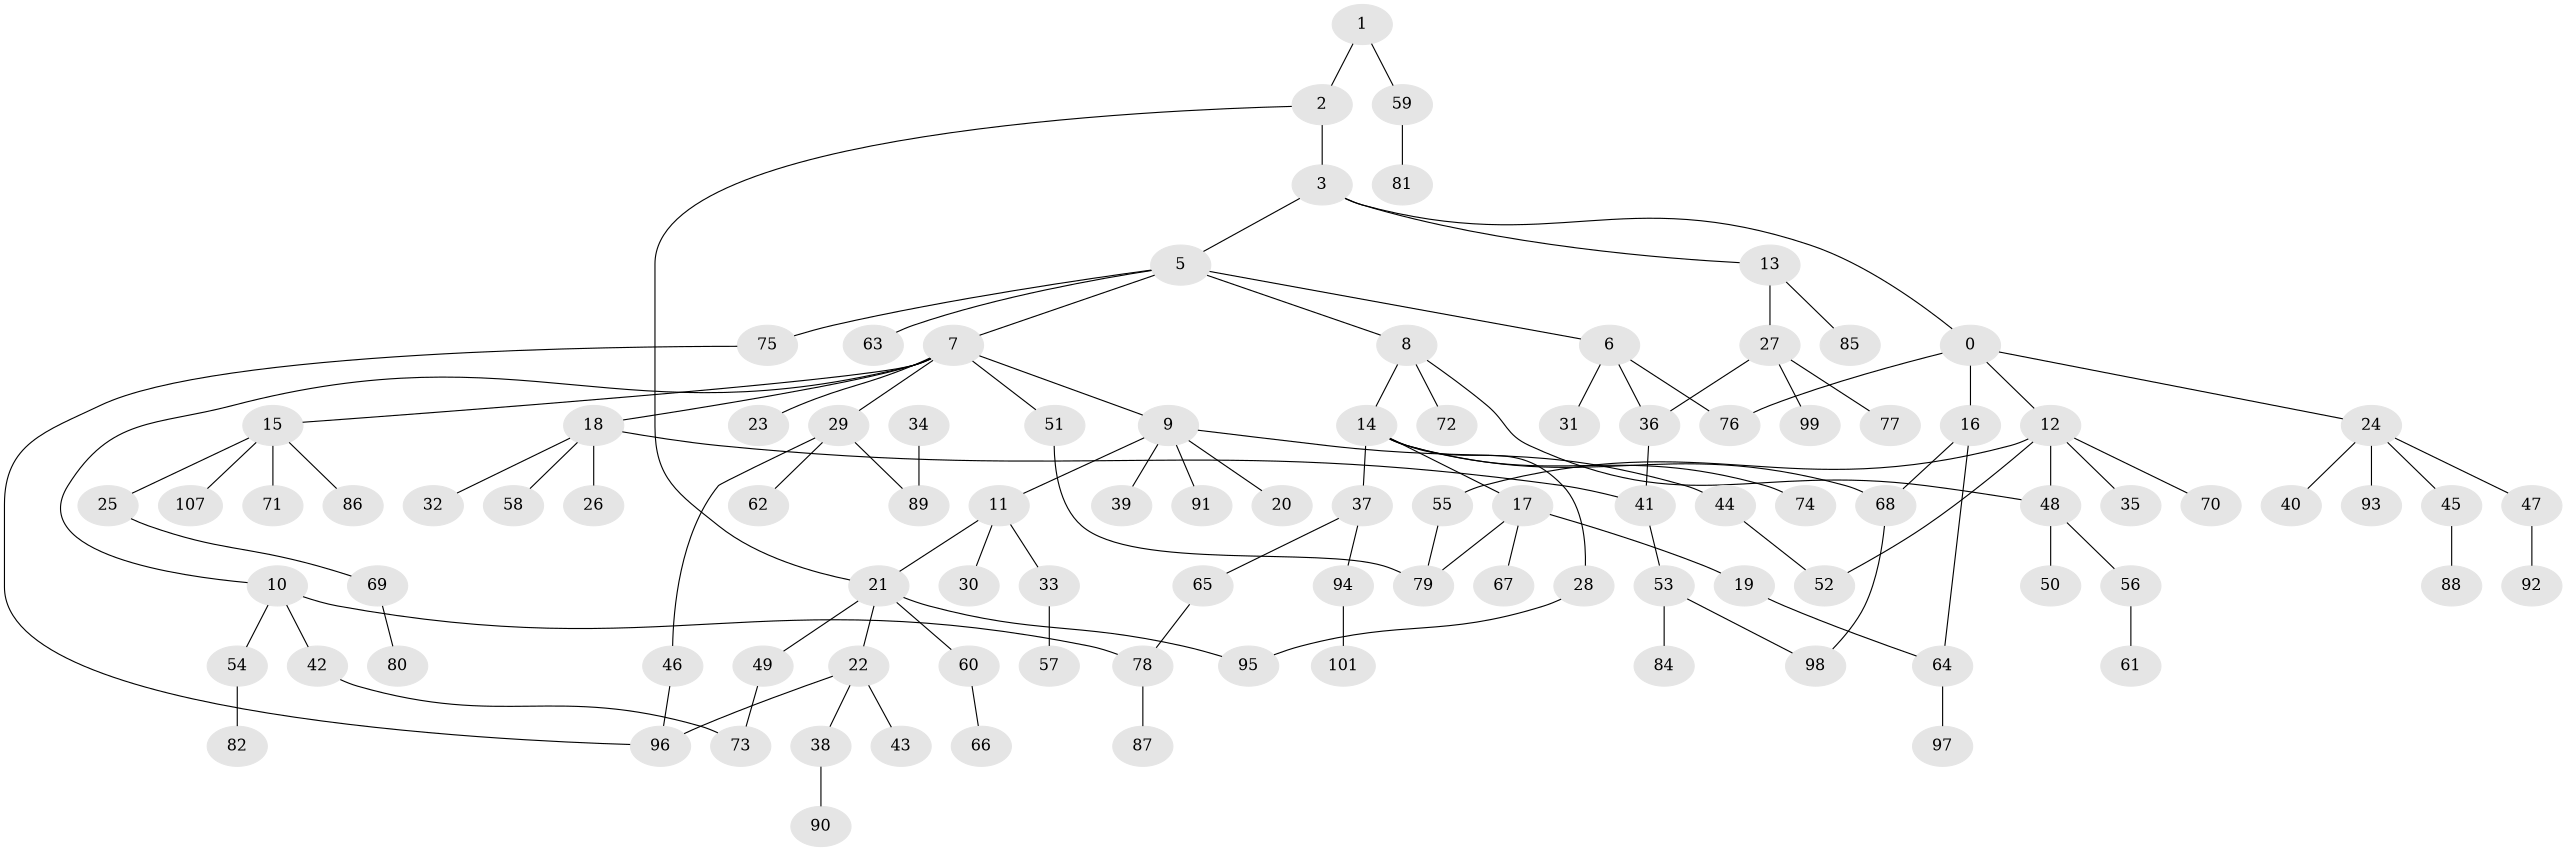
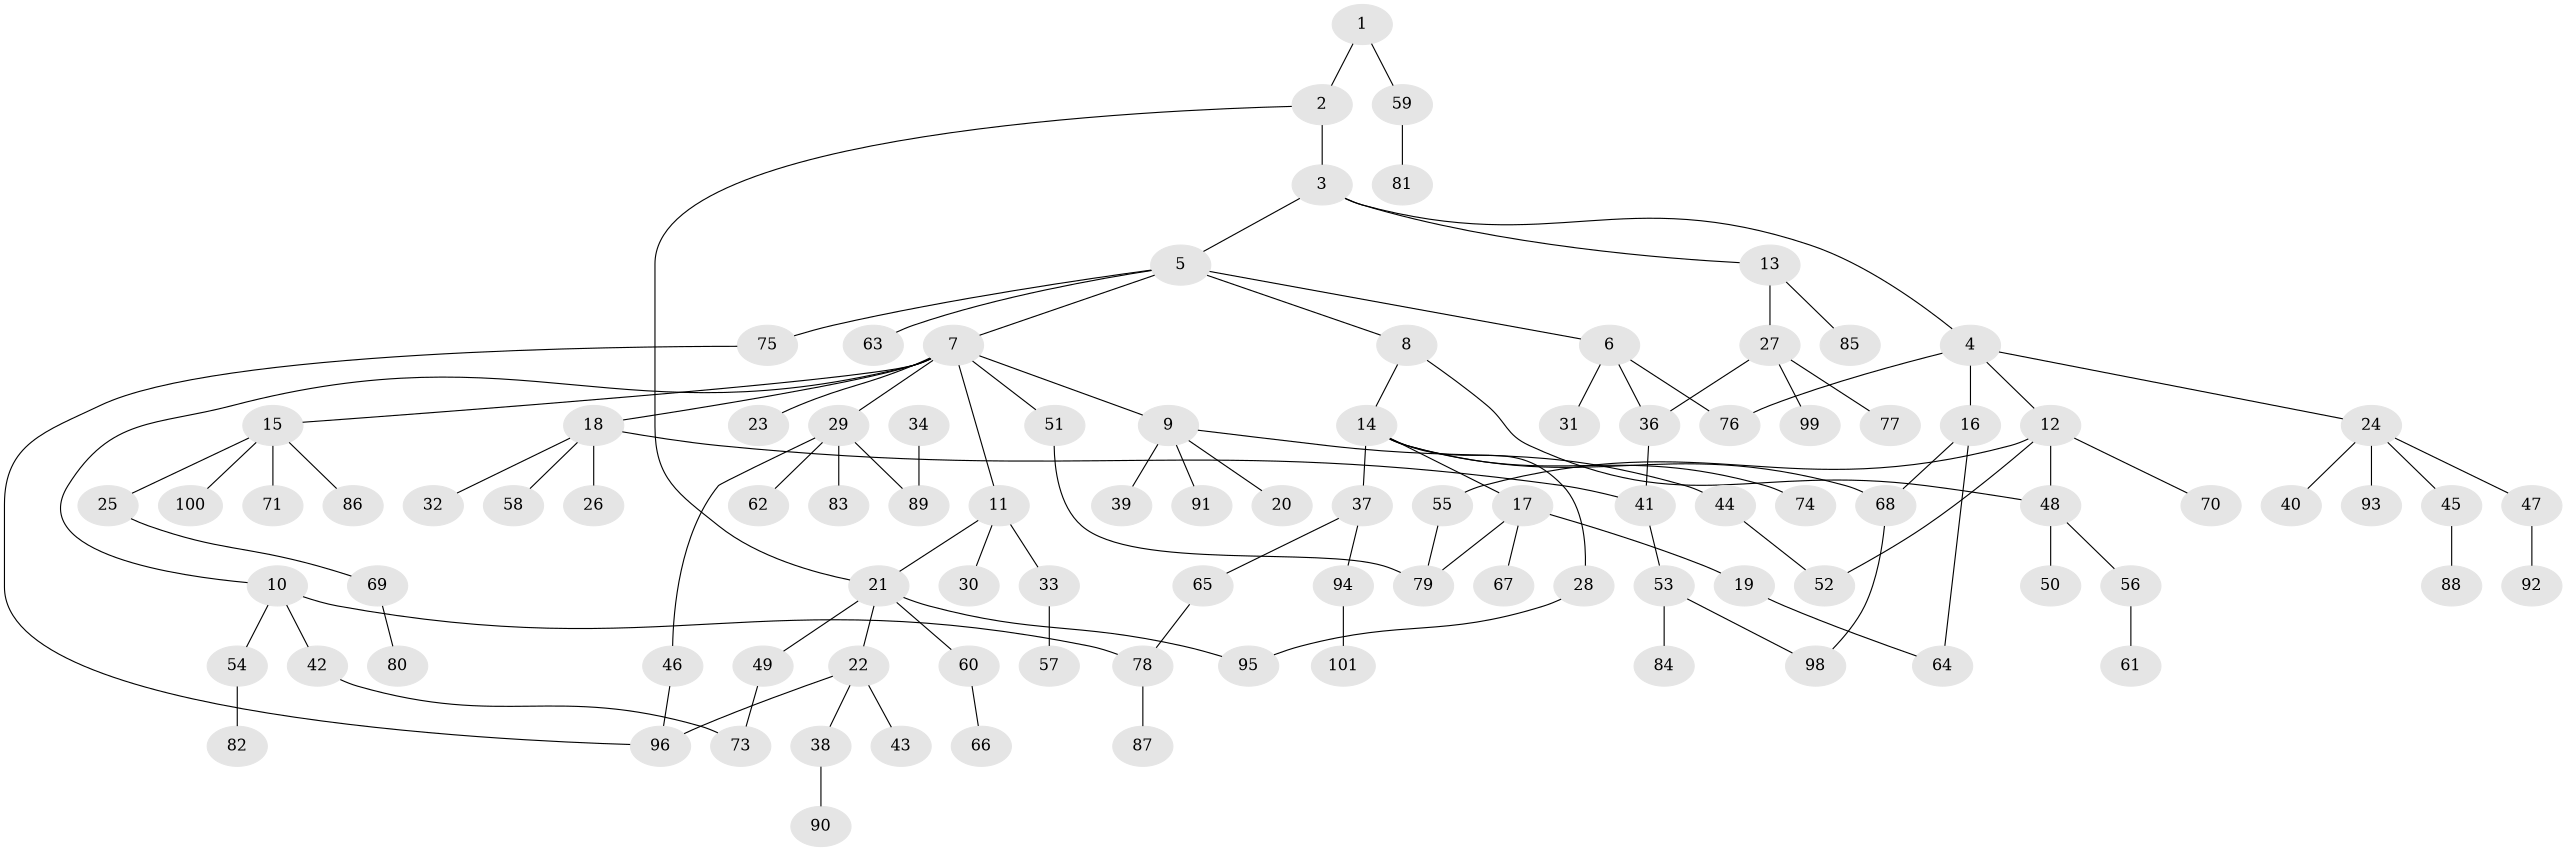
(1970, 345) -> (1970, 345)
(1447, 426) -> none
(1078, 468) -> (976, 426)
(190, 506) -> (190, 506)
none -> (839, 506)
(2131, 506) -> none
(1943, 746) -> none
